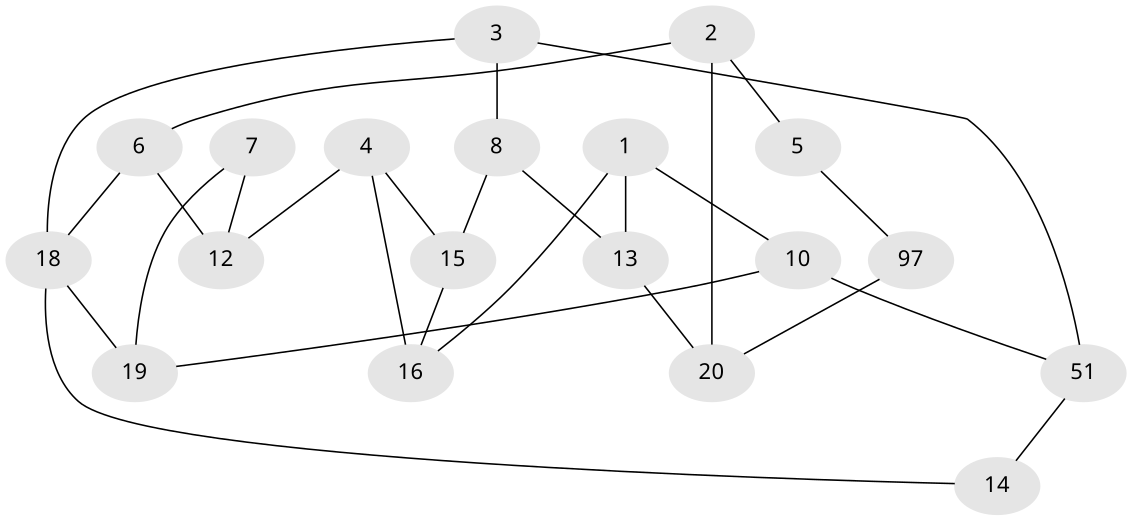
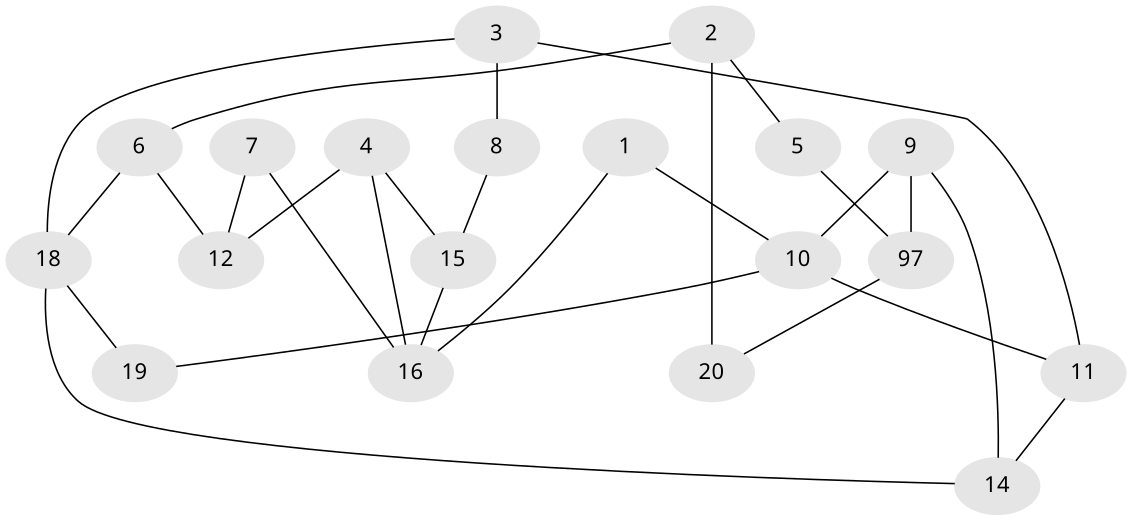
none -> (911, 147)
(158, 245) -> (332, 260)
(626, 260) -> none
(1084, 373) -> (1084, 373)
